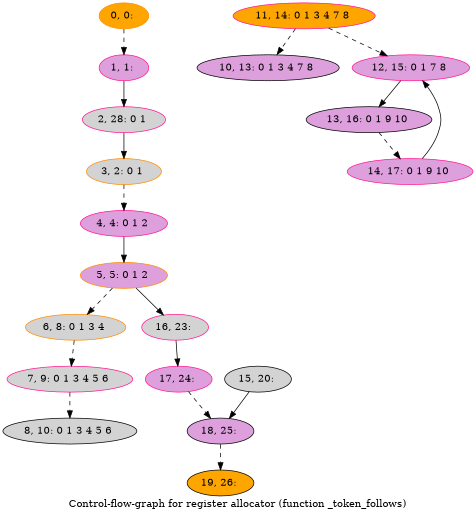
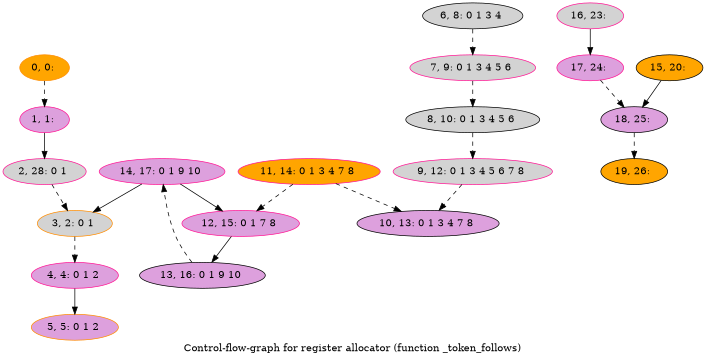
(124, 142) -> (58, 194)
none -> (473, 172)
none -> (121, 196)
(102, 299) -> none
(147, 299) -> none
(76, 327) -> (473, 16)
(258, 379) -> (670, 68)
